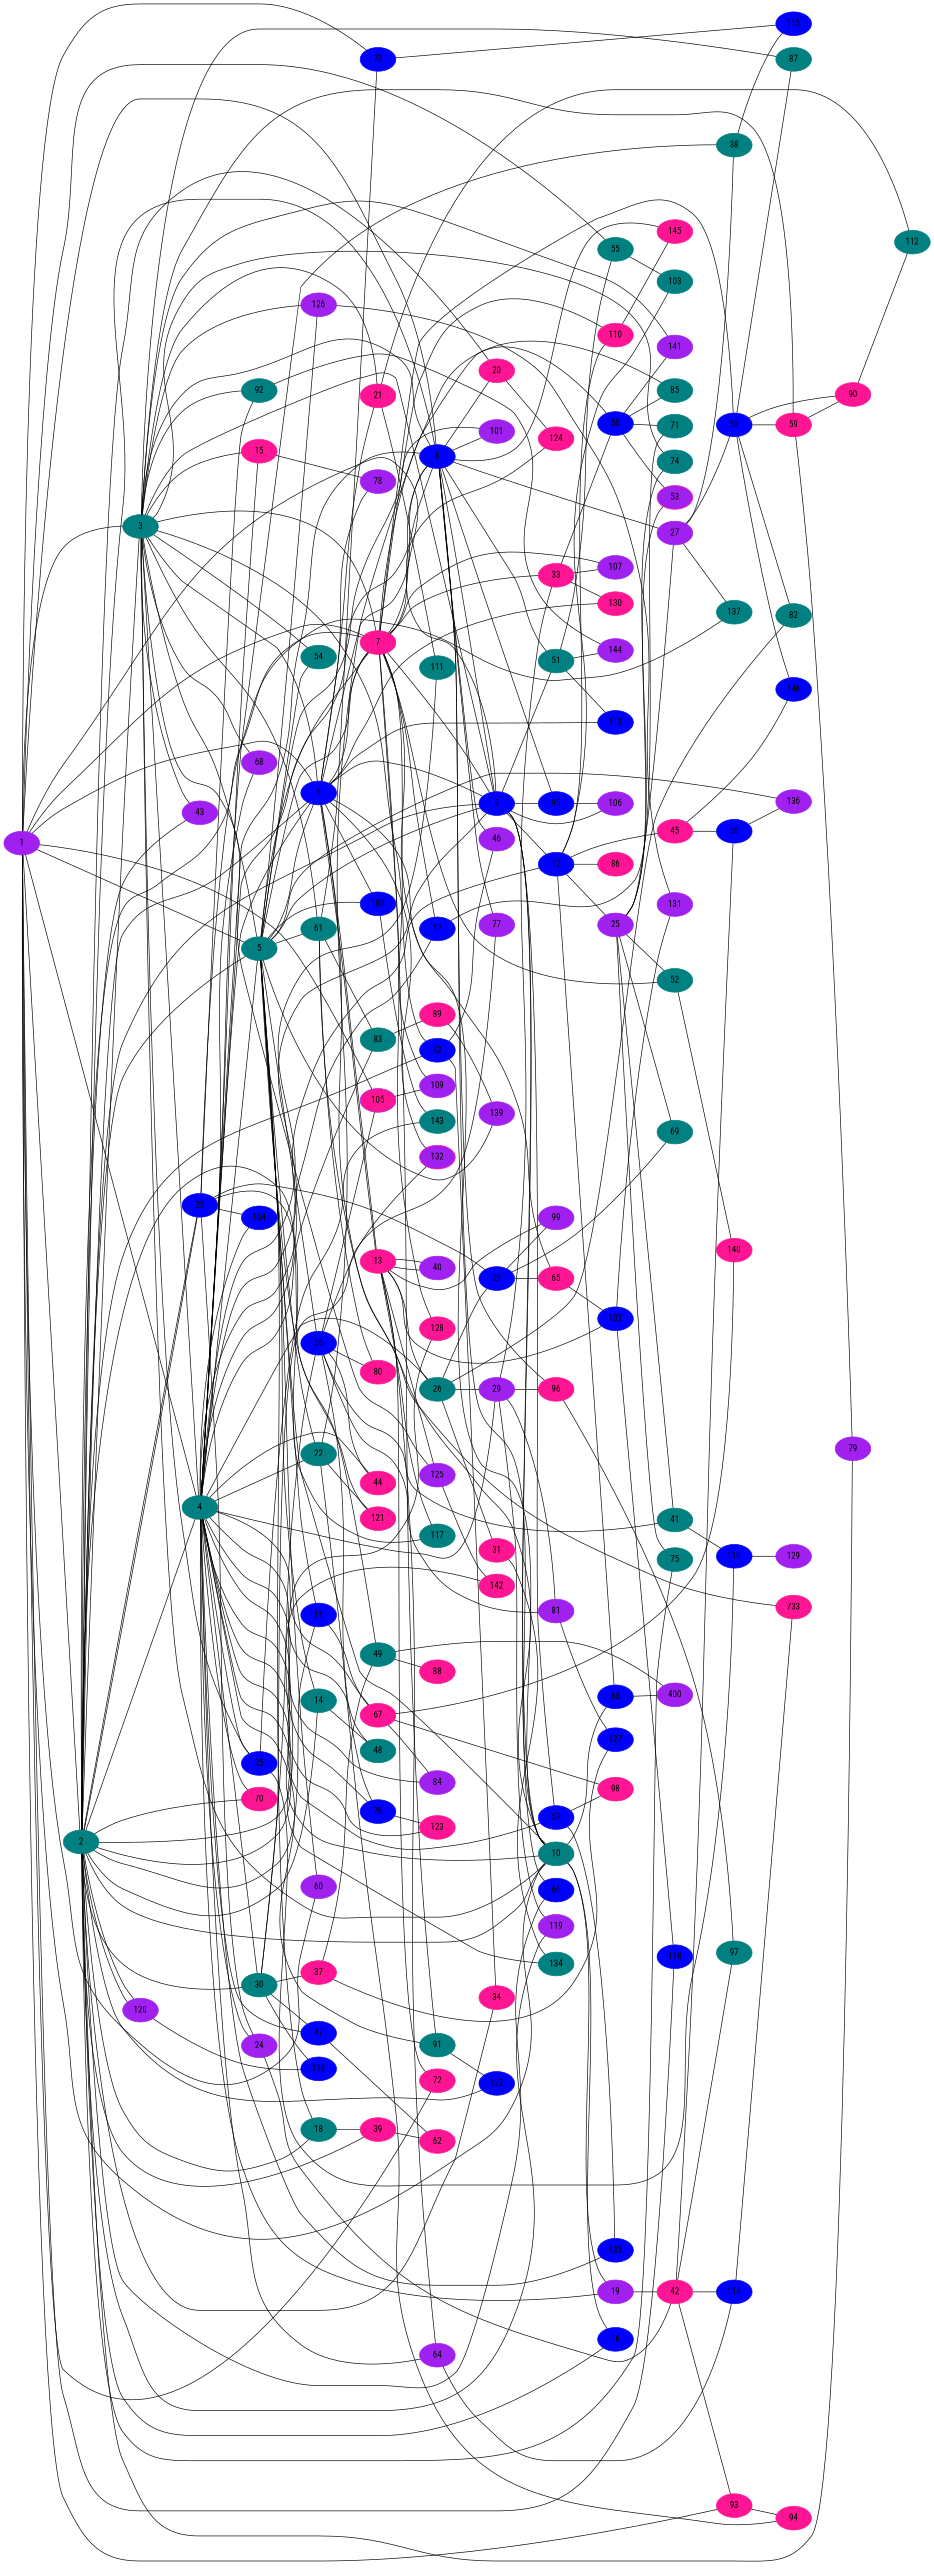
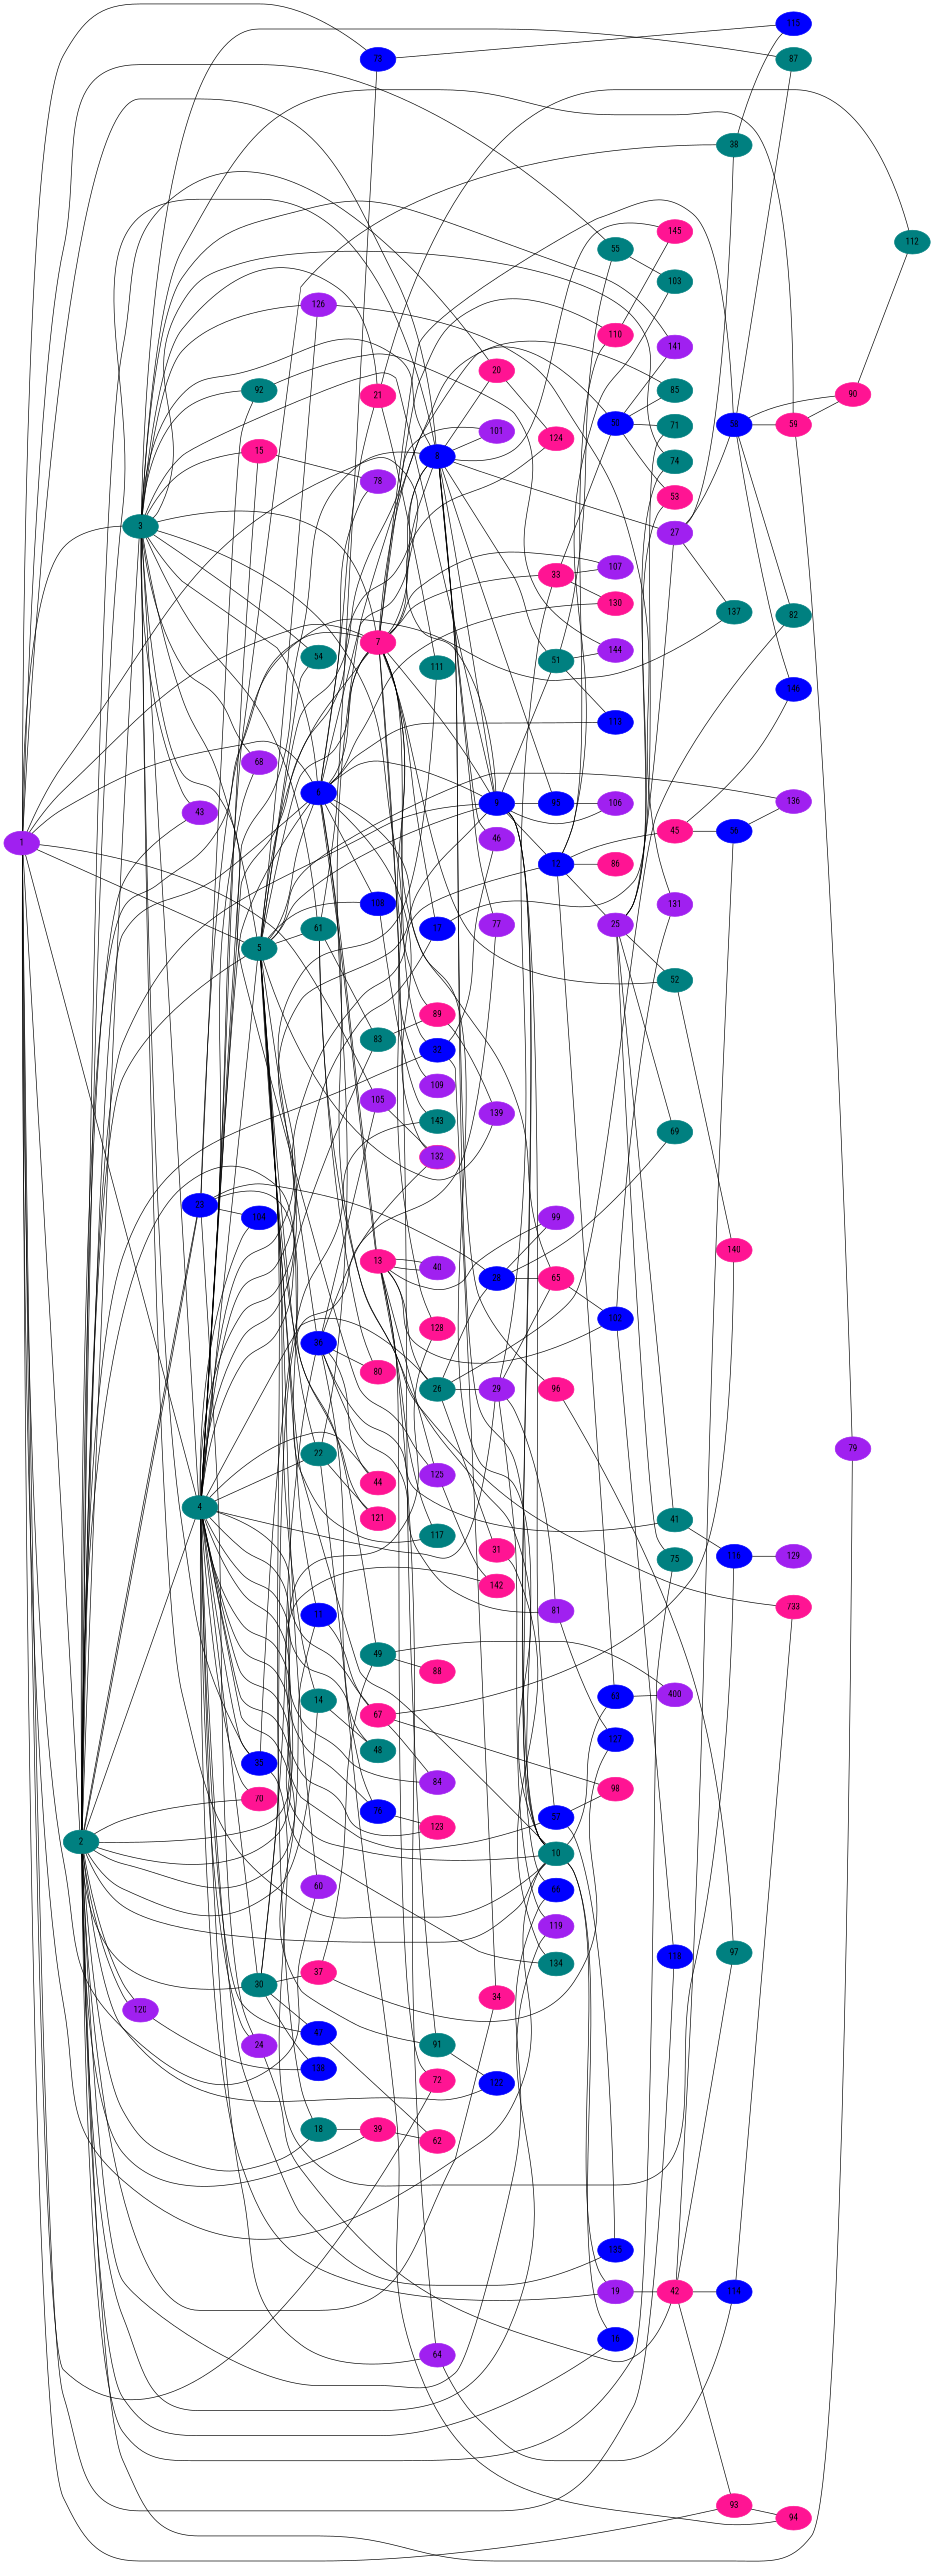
(675, 497) -> (675, 497)
none -> (401, 831)
(410, 1093) -> (409, 1130)
(378, 1100) -> (378, 1100)
(530, 1389) -> (532, 1323)
